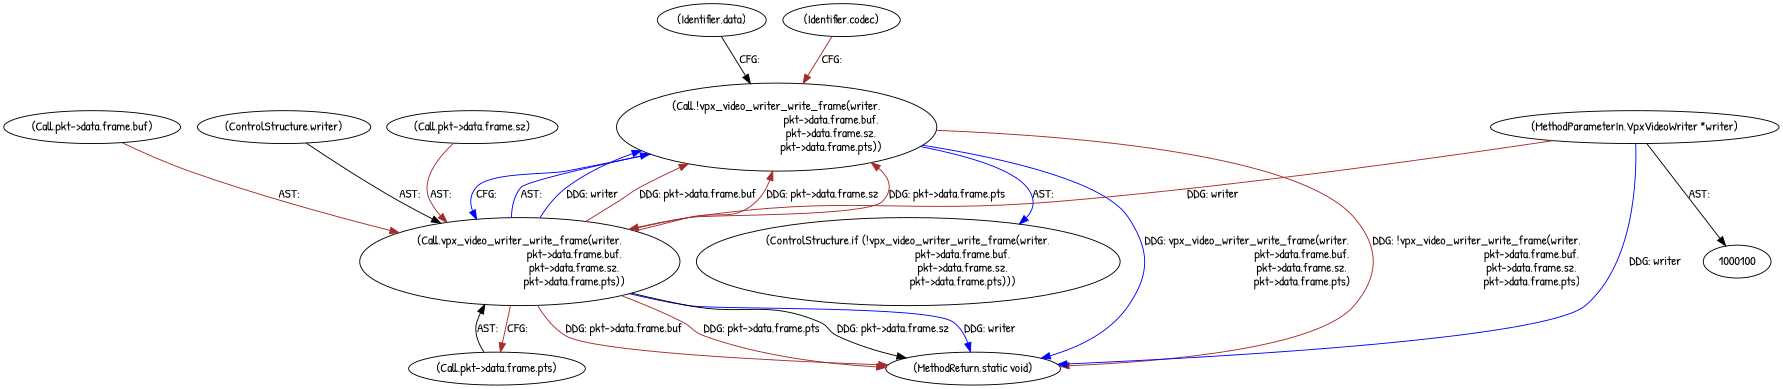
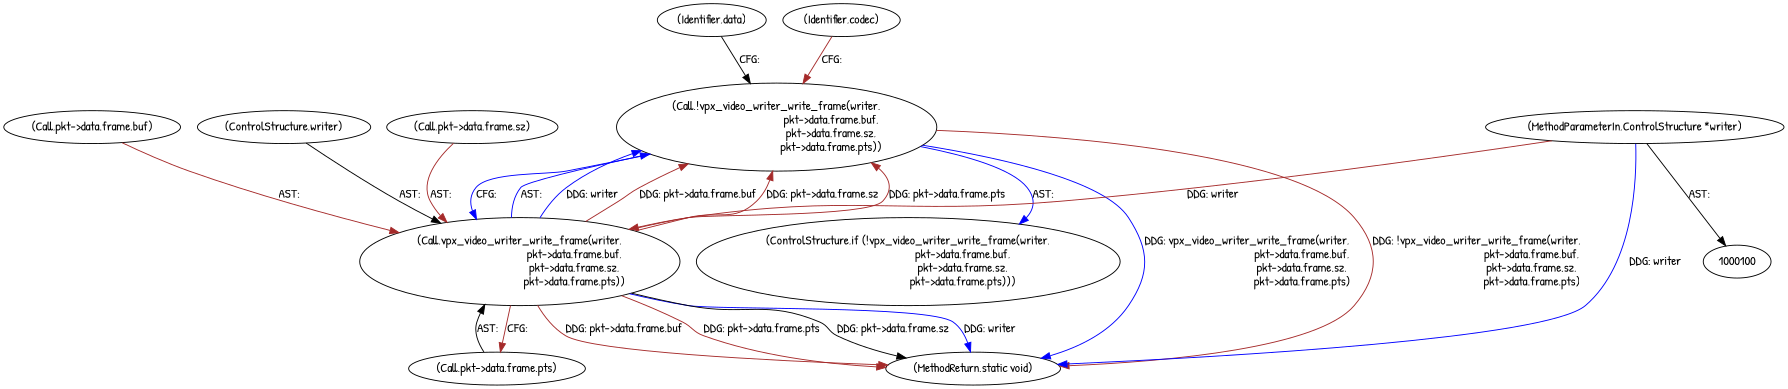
(1635, 127) -> (1635, 127)
